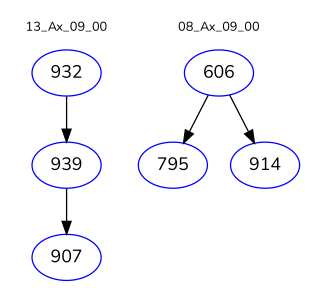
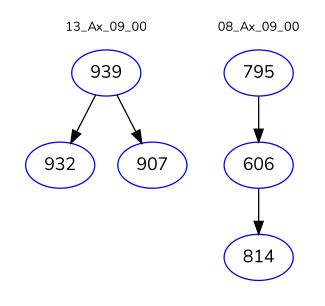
(67, 113) -> (86, 113)
(199, 113) -> (259, 113)
(265, 165) -> (259, 257)
